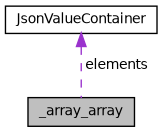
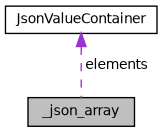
(81, 112) -> (81, 112)
